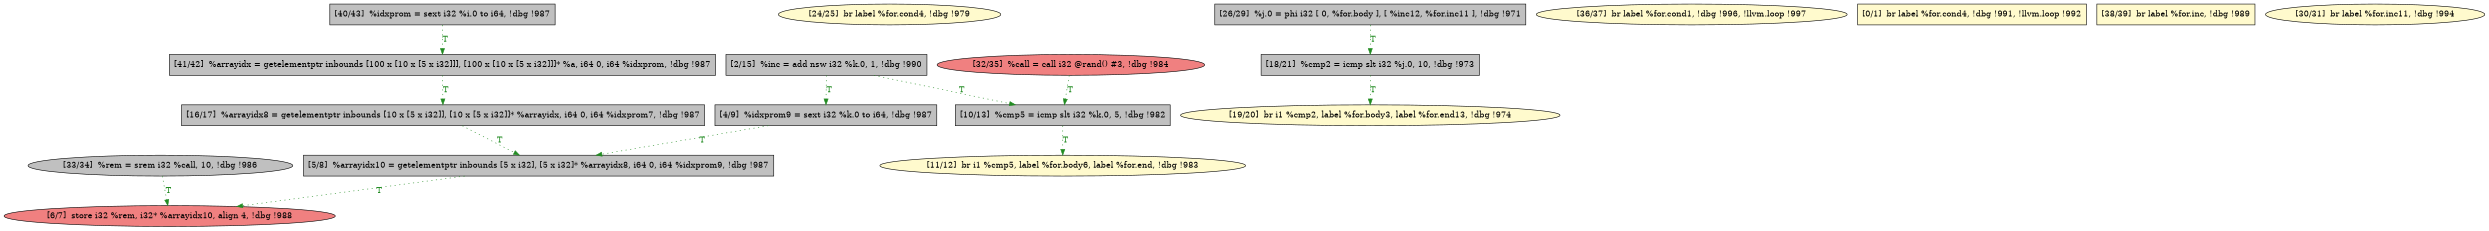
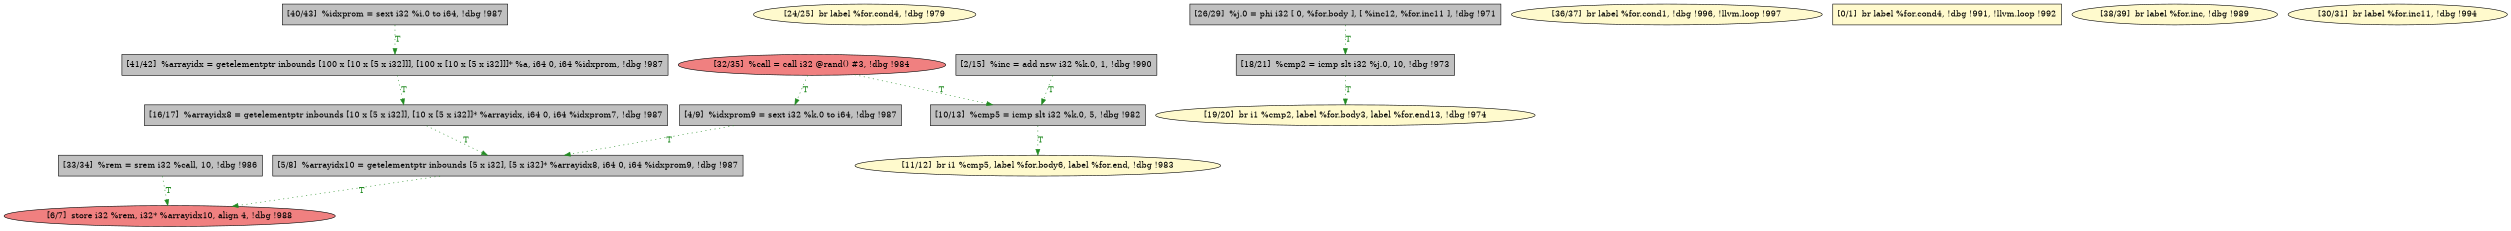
(2176, 14) -> (2175, 14)
(826, 87) -> (802, 87)
(160, 166) -> (160, 166)
